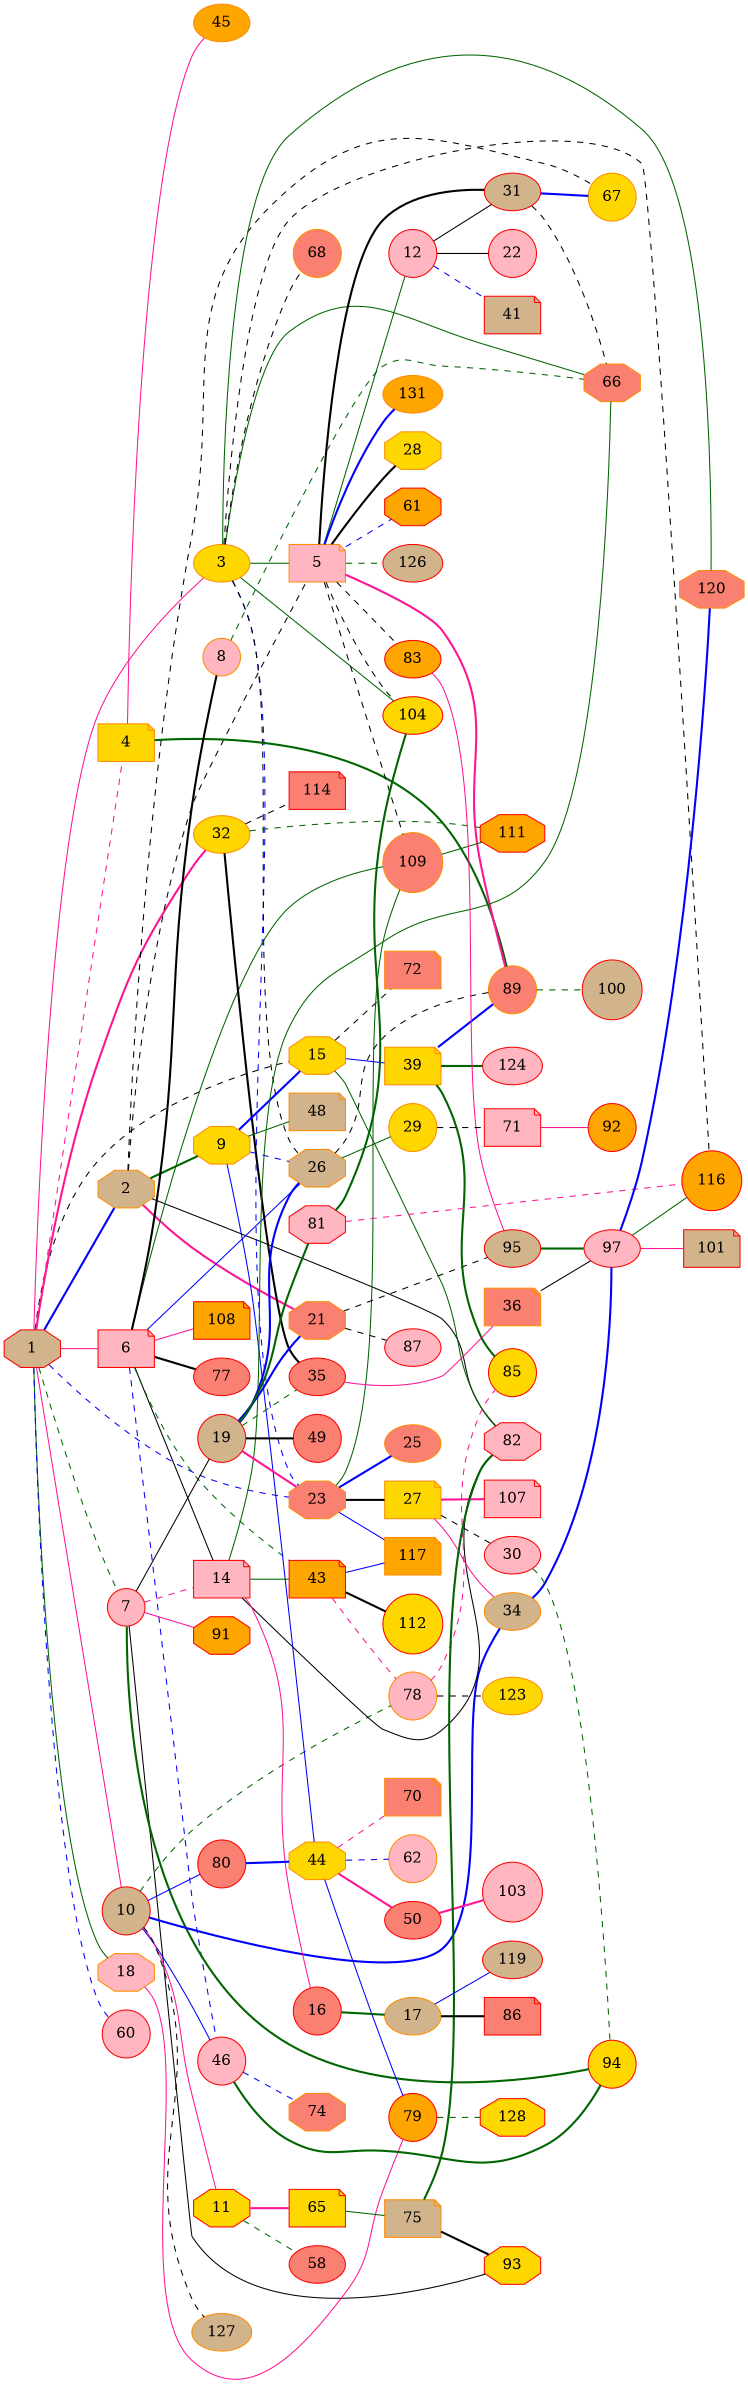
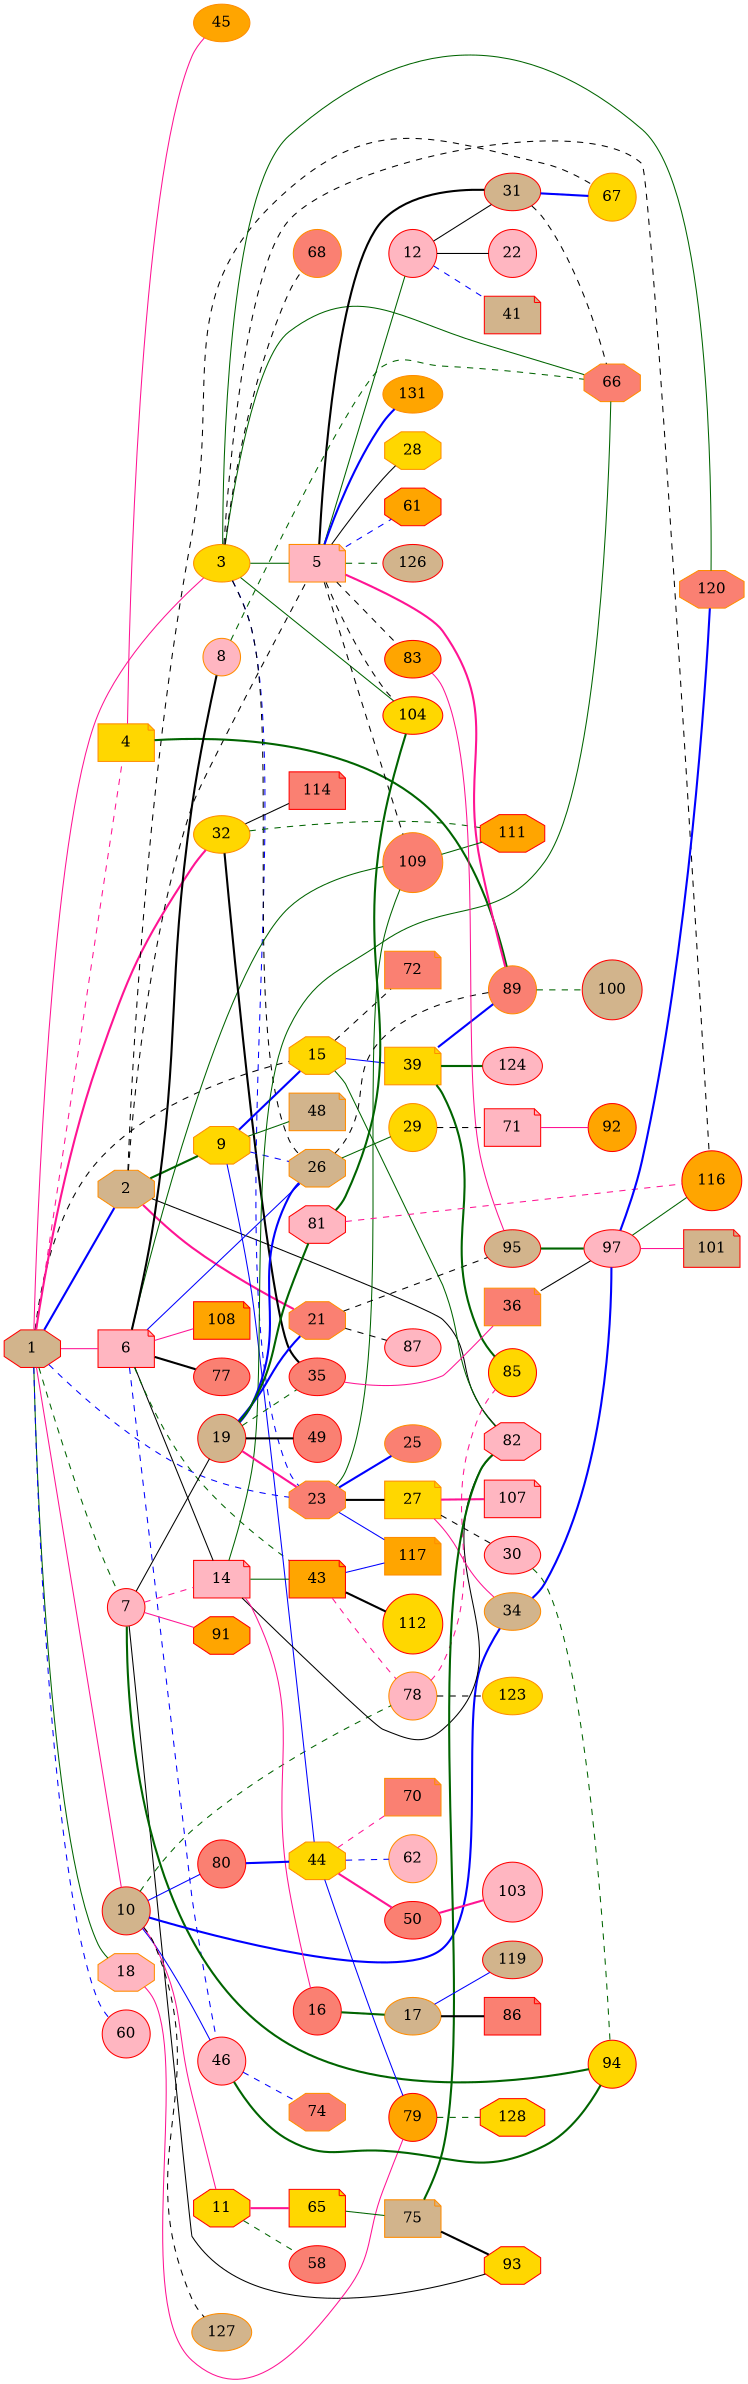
(362, 504) -> (362, 504)
(271, 812) -> (271, 812)
